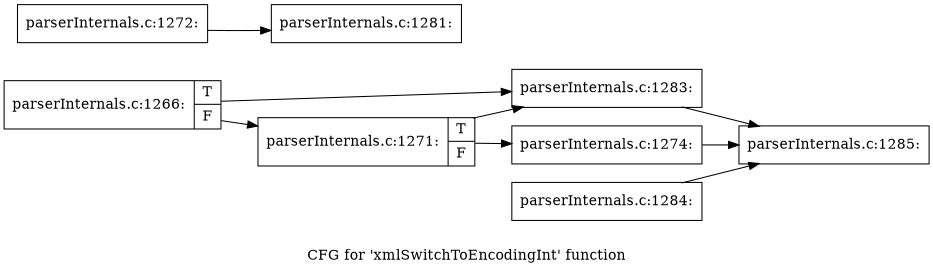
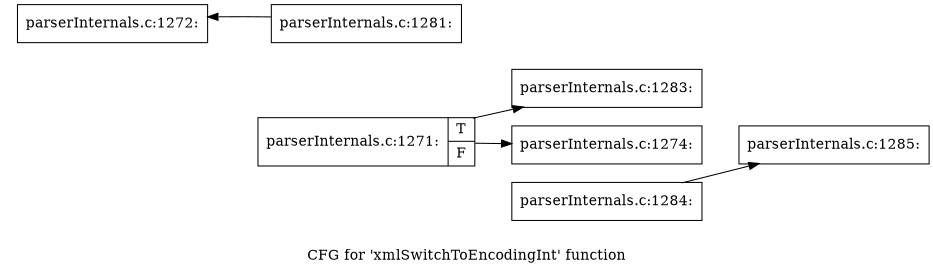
(234, 31) -> (245, 17)
(113, 105) -> none
(715, 115) -> none
(715, 145) -> none
